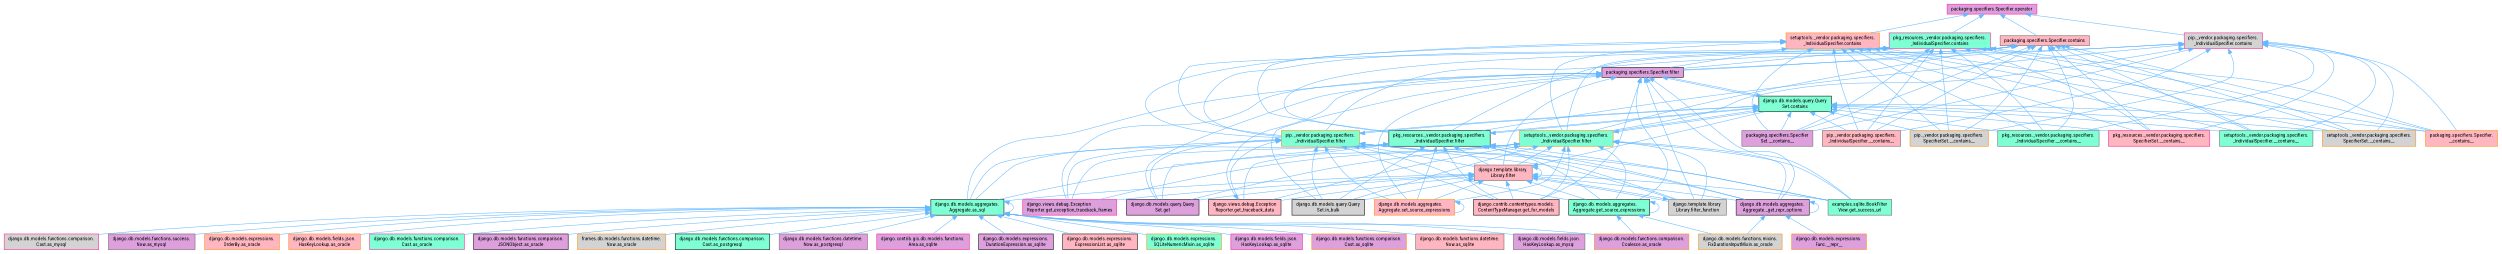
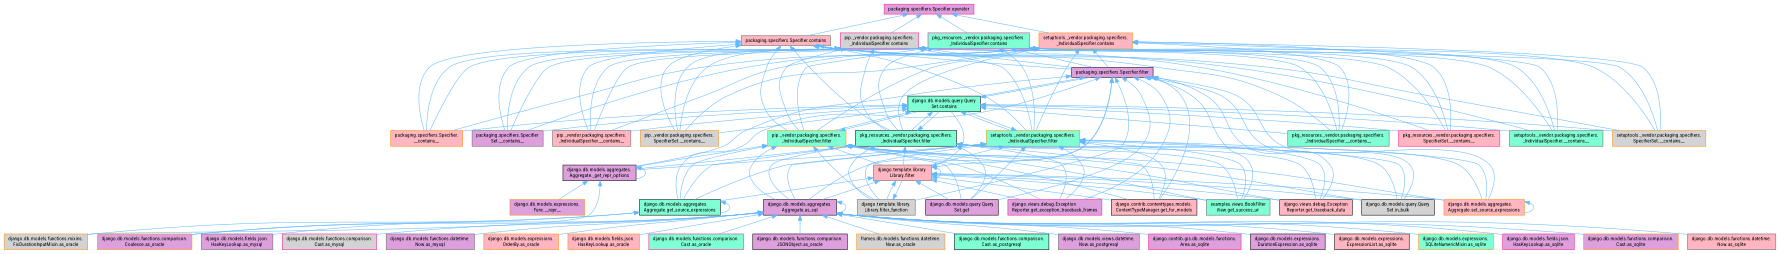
(1345, 95) -> (1241, 142)
(1612, 185) -> none
(967, 207) -> (800, 207)
(1860, 207) -> (1238, 207)
(152, 242) -> (430, 242)
(823, 242) -> (1099, 242)
